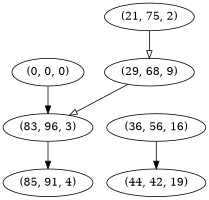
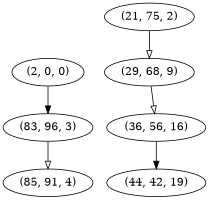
(48, 72) -> (48, 72)
(102, 98) -> (152, 96)
(48, 151) -> (48, 151)
